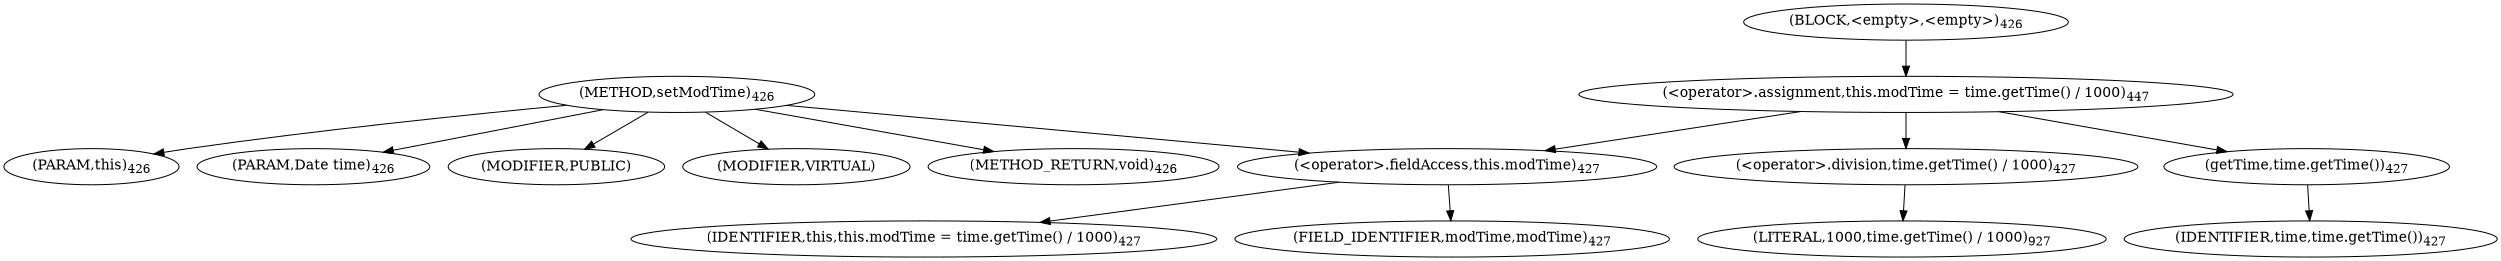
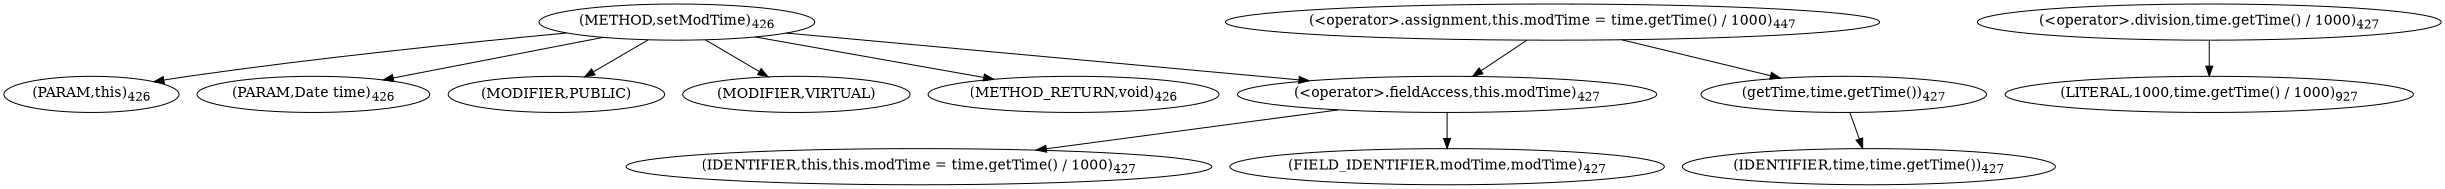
(1906, 22) -> none
(1906, 126) -> none
